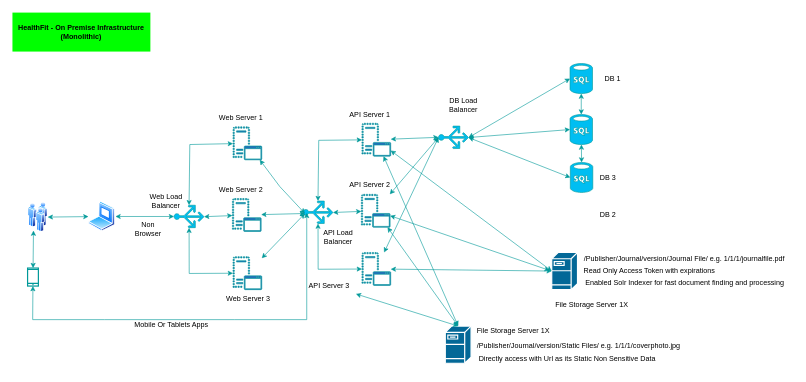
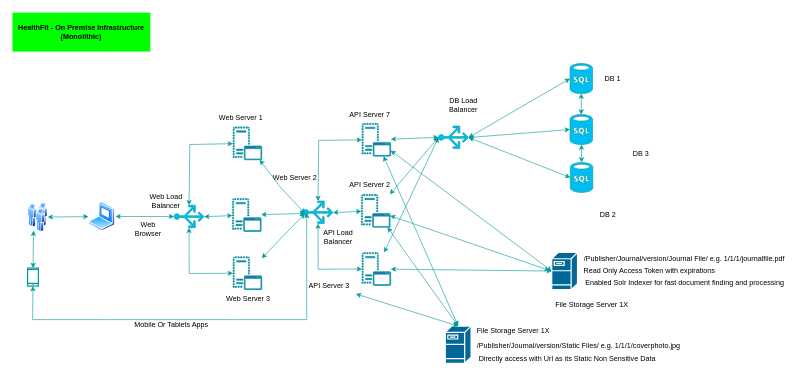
(370, 115) -> (370, 115)
(608, 177) -> (641, 153)
(241, 189) -> (295, 177)
(148, 229) -> (148, 229)
